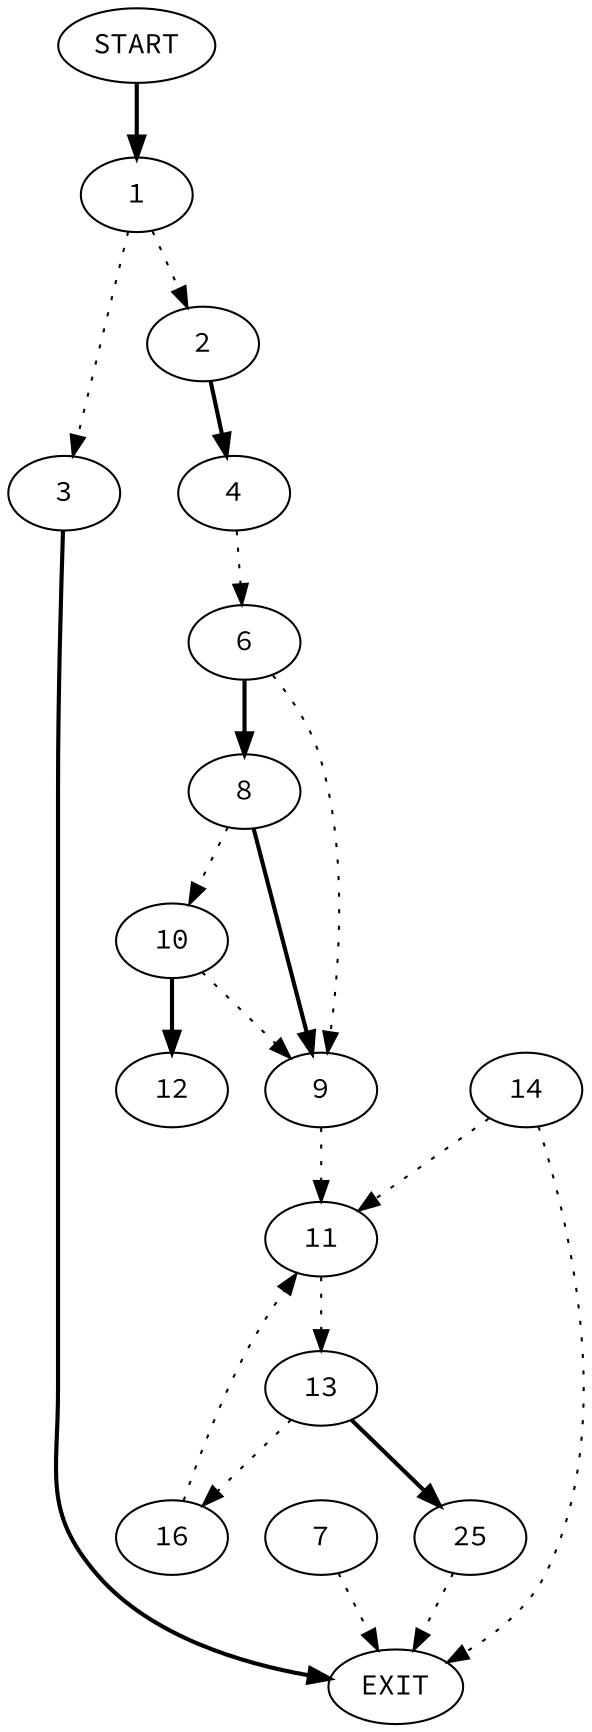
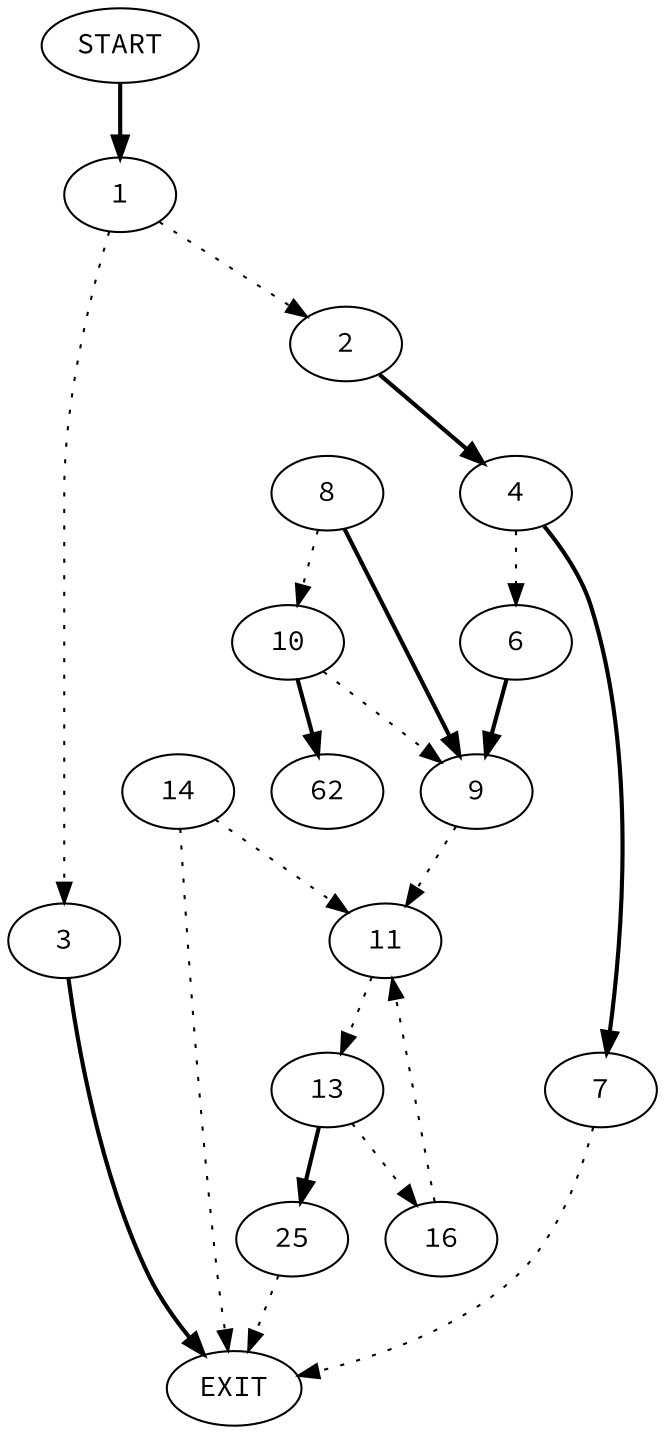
(245, 707) -> none
none -> (620, 772)
(336, 846) -> (499, 707)
(172, 1090) -> (327, 792)
